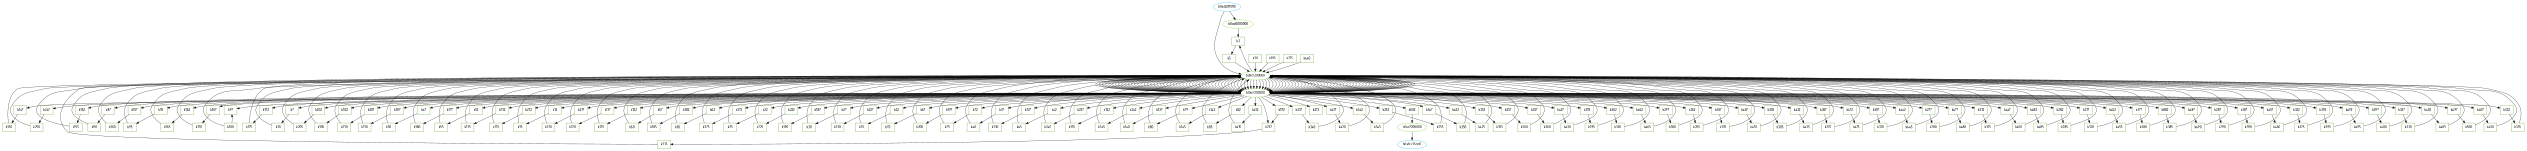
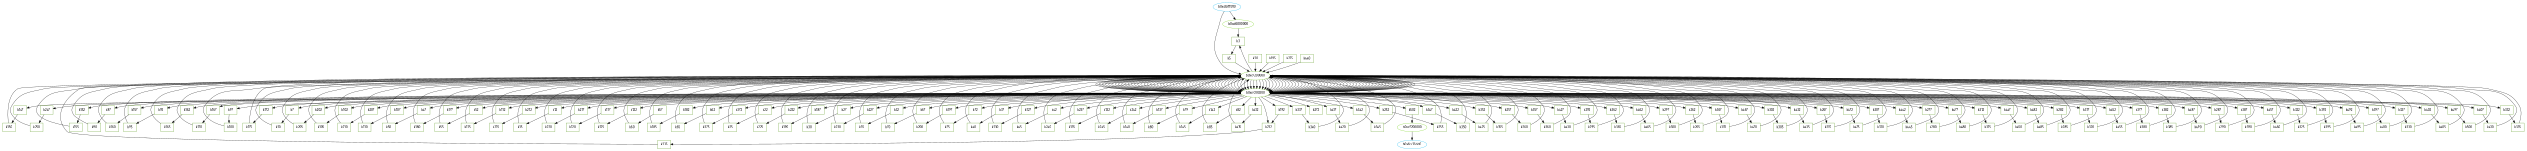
(955, 97) -> none
(2165, 110) -> (2165, 110)
(232, 120) -> (229, 118)
